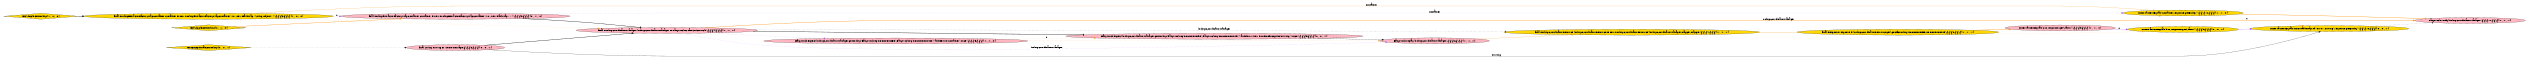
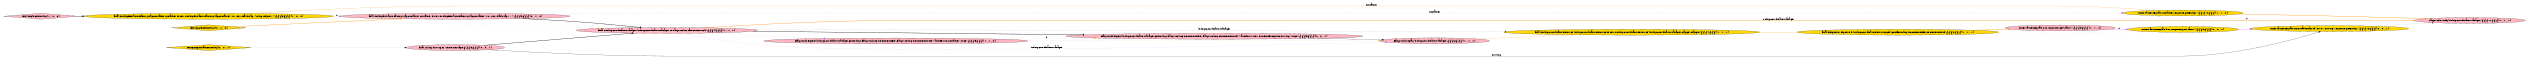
(41, 16) -> (41, 16)
